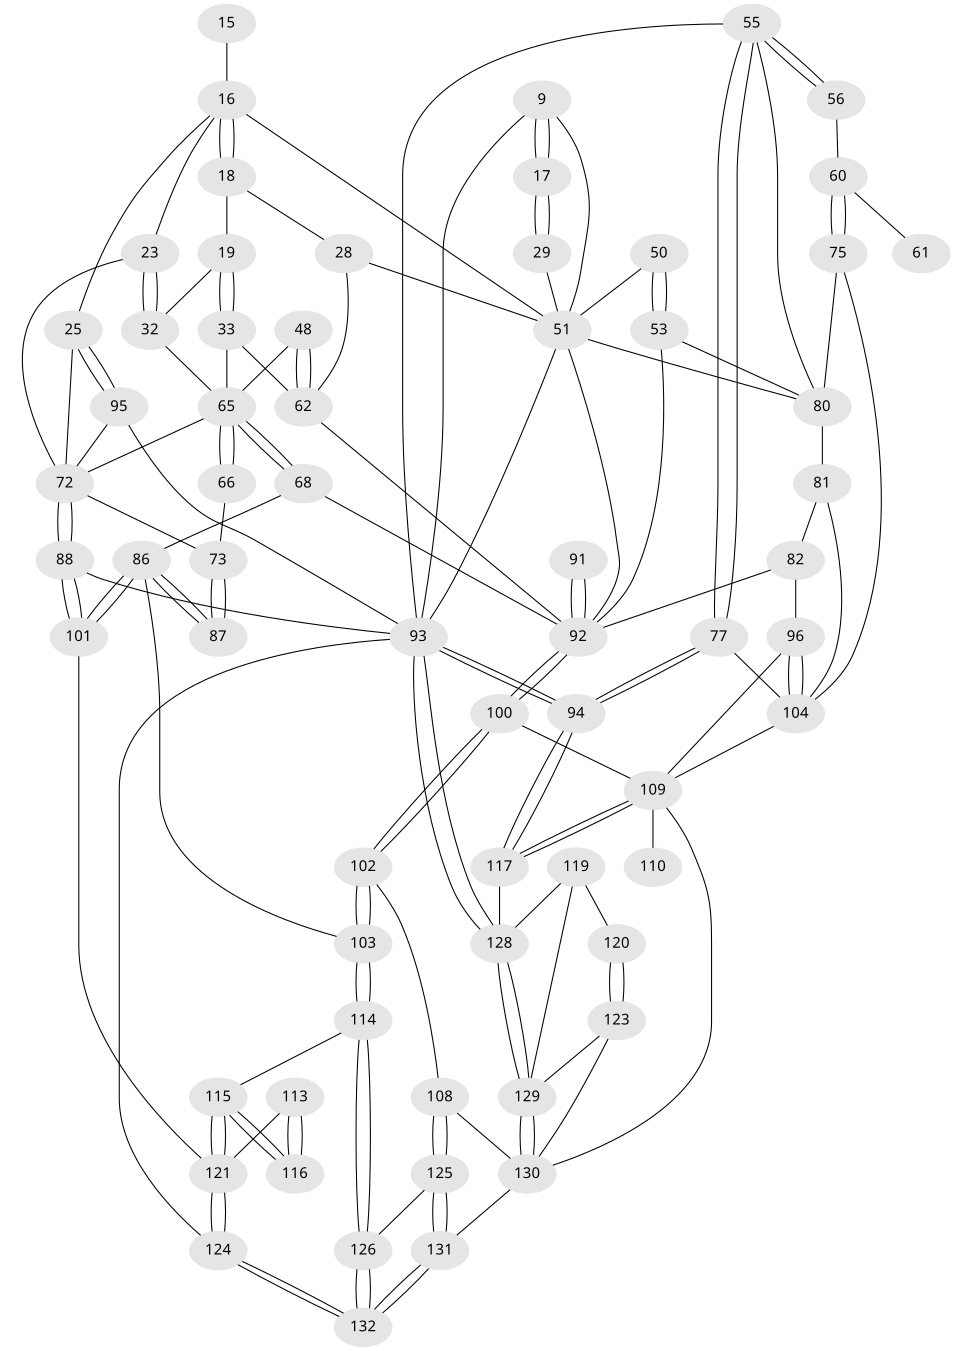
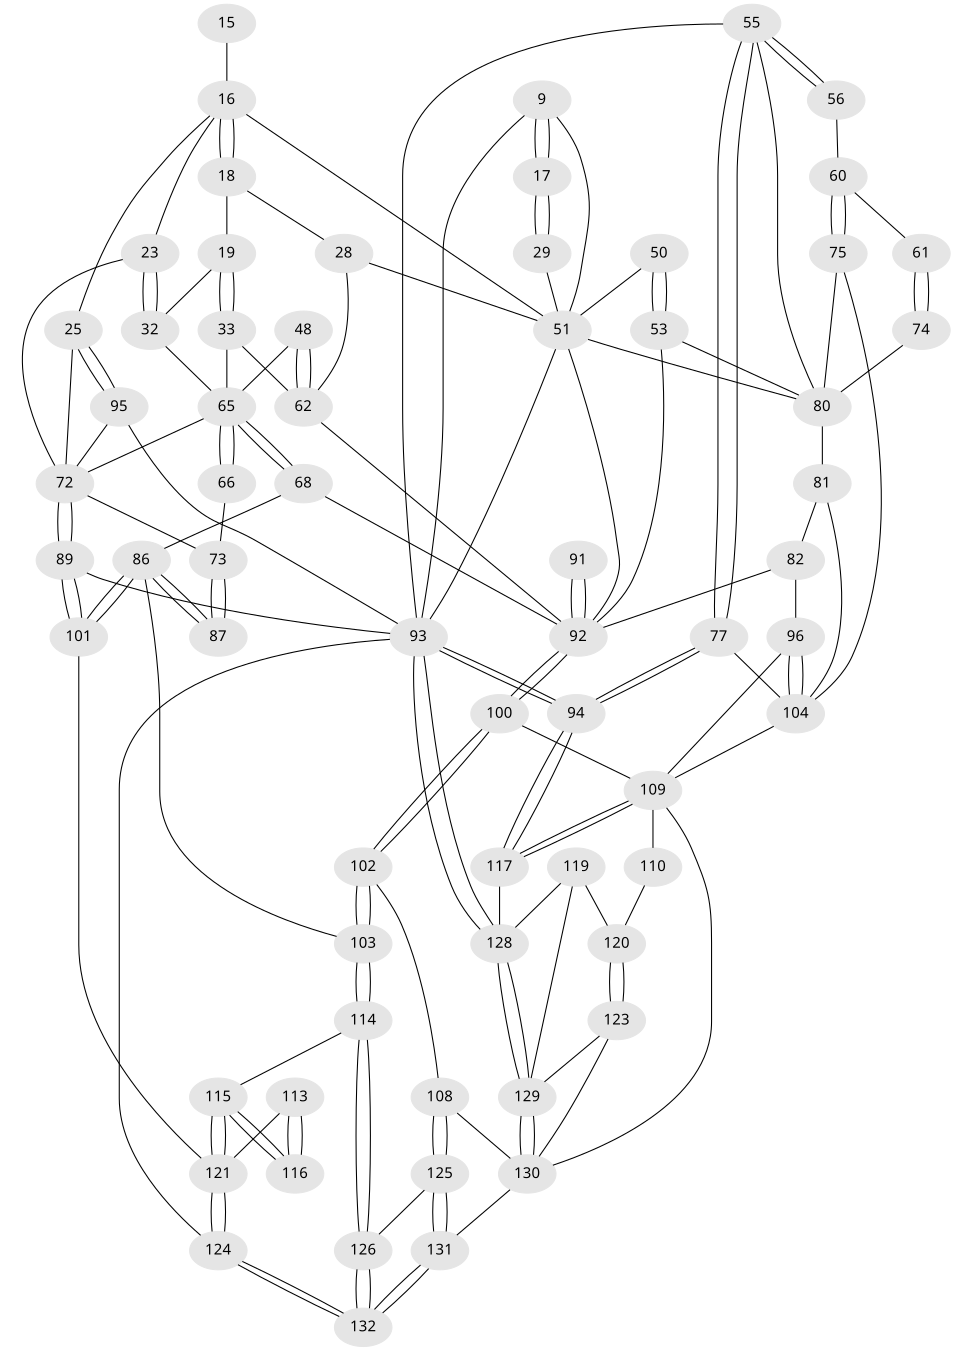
none -> (921, 330)
(65, 560) -> (65, 560)
none -> (635, 905)
